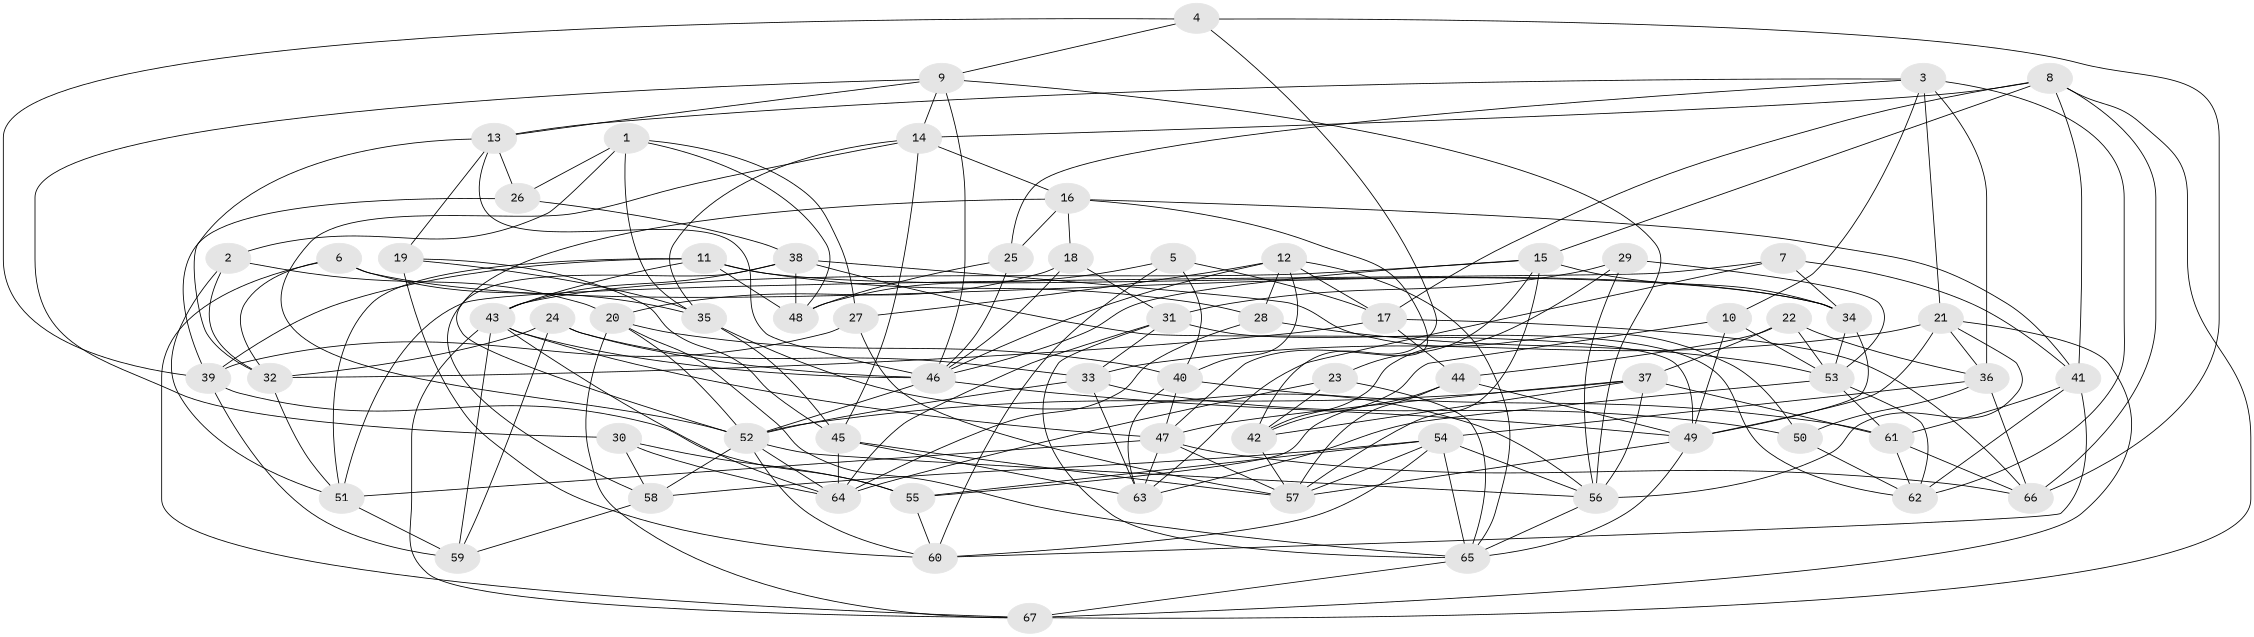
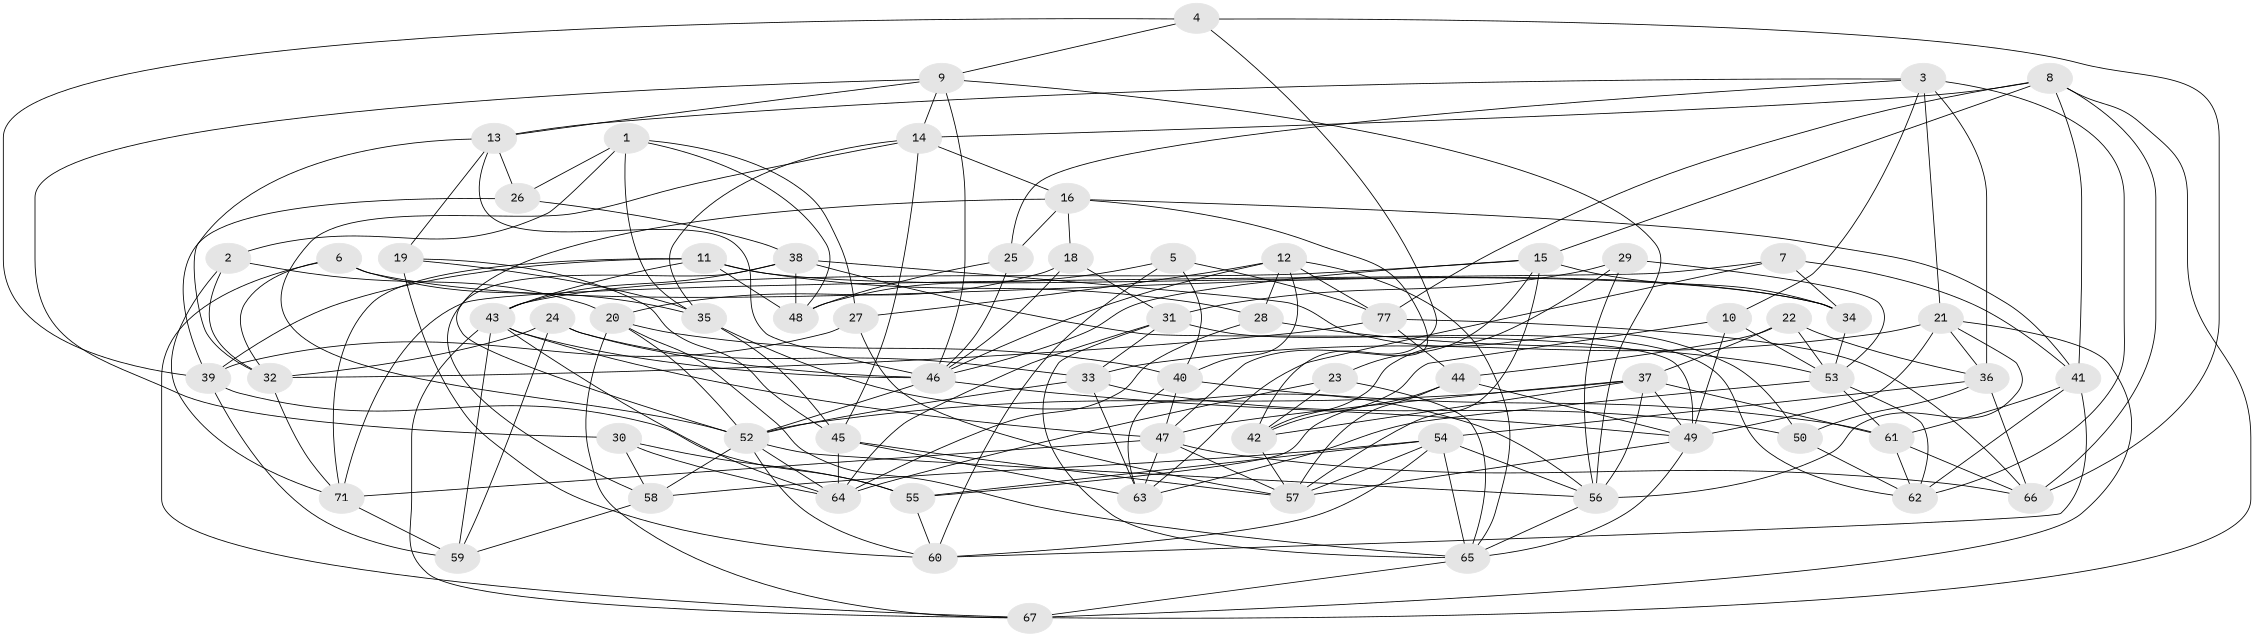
(1384, 318) -> (1384, 318)
(1866, 385) -> (1662, 401)
(342, 498) -> (342, 498)
